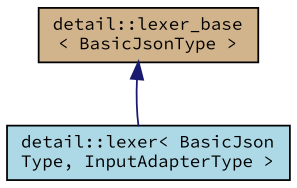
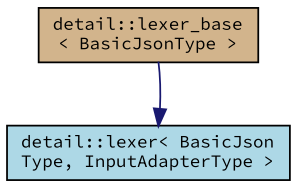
(137, 103) -> (160, 85)
